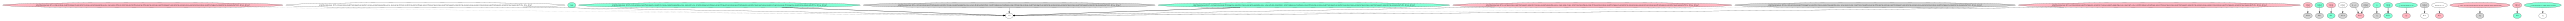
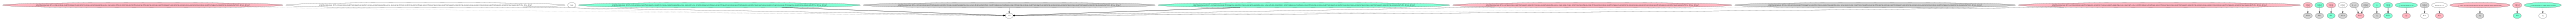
(572, 5) -> (572, 5)
